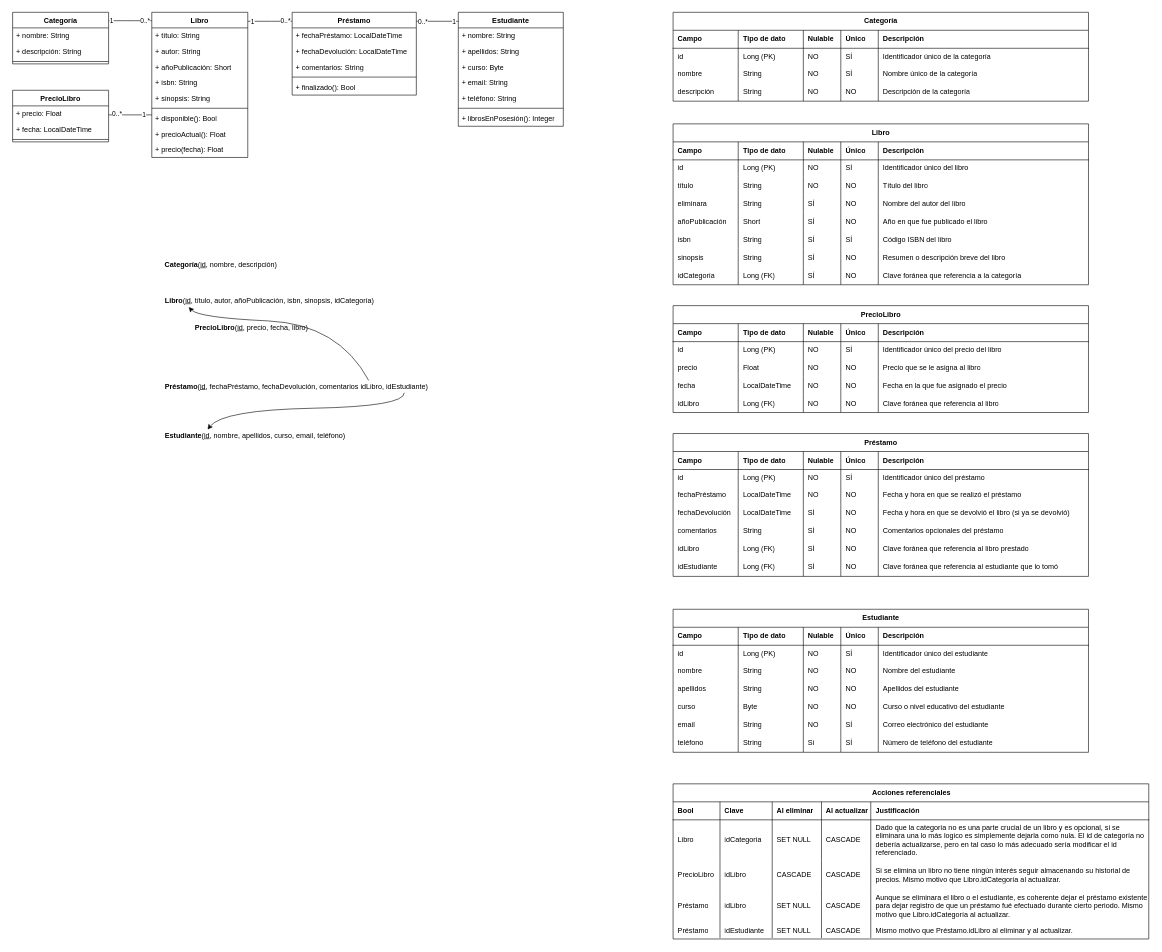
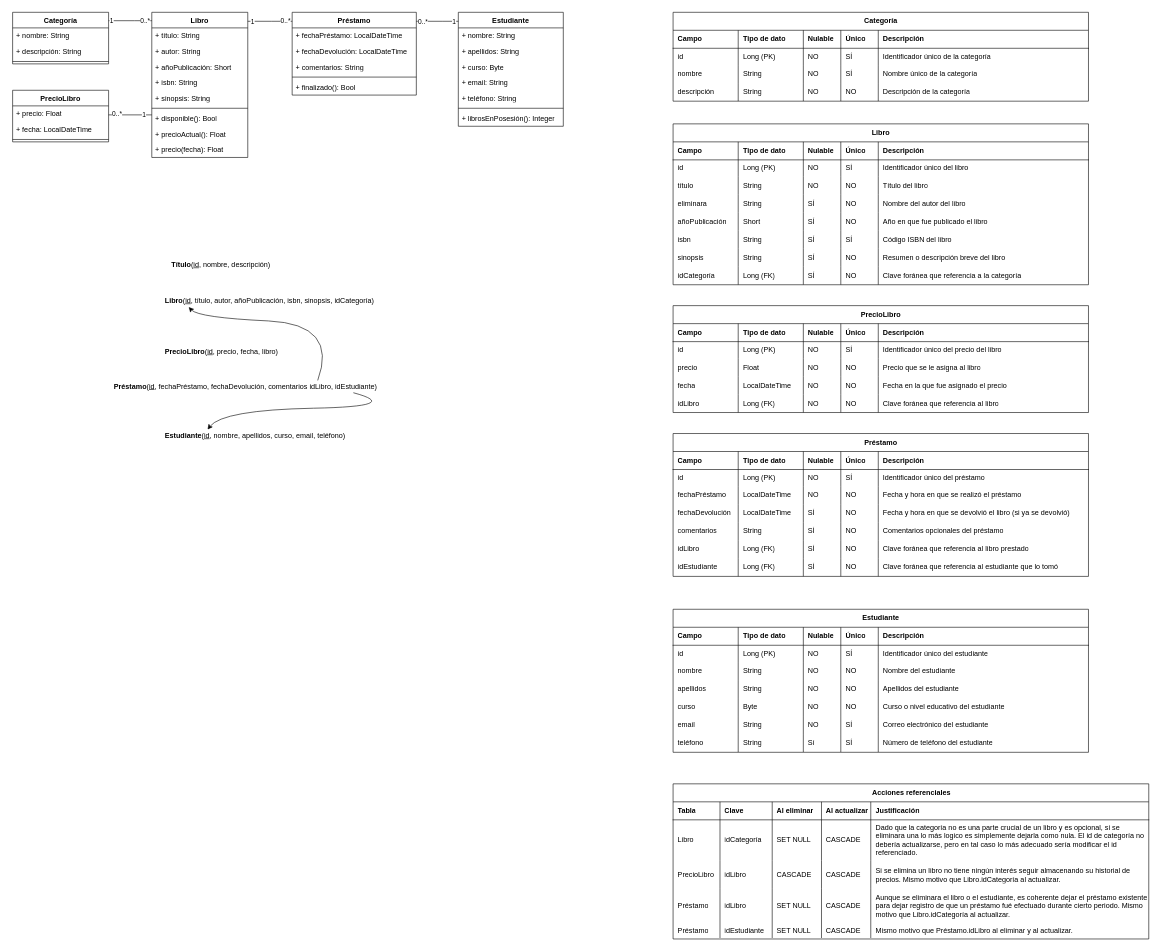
(221, 265) -> (221, 265)
(251, 328) -> (221, 352)
(296, 387) -> (245, 387)
(685, 811) -> (687, 811)
